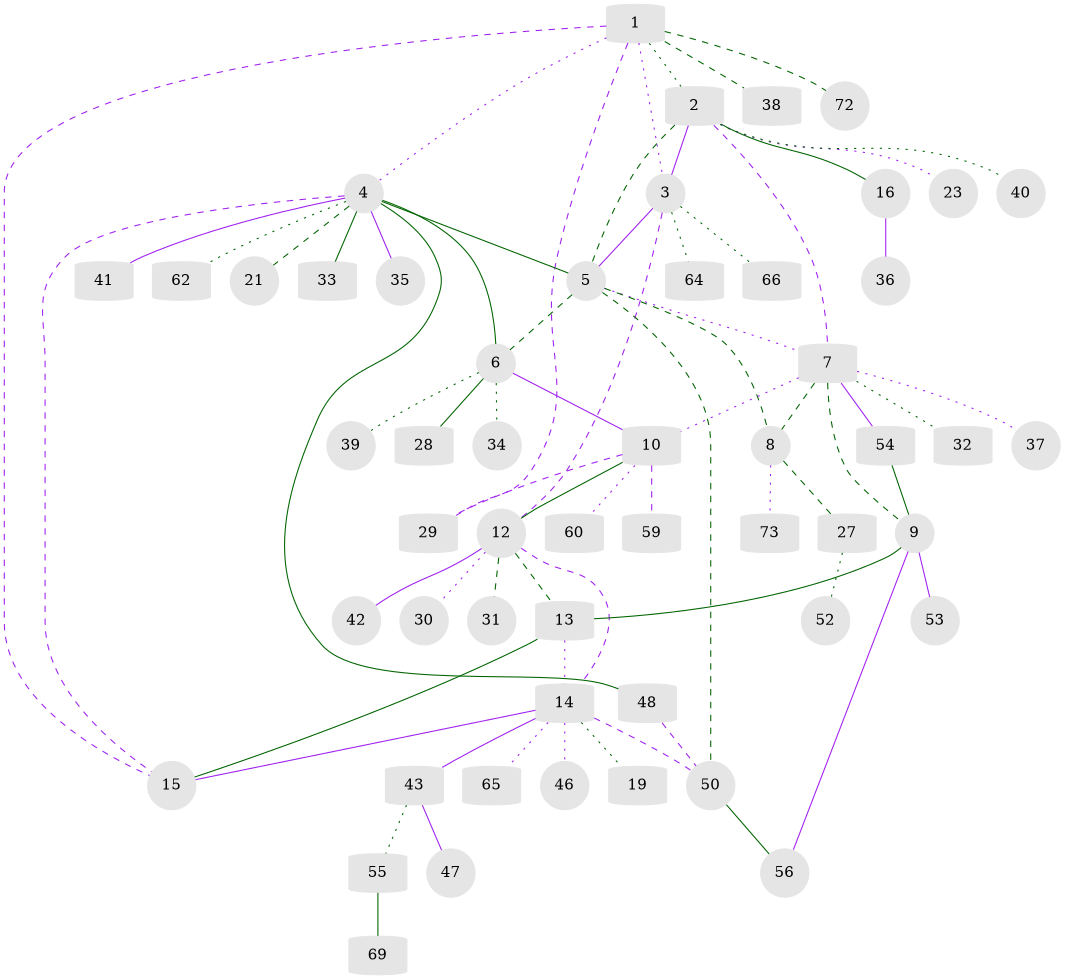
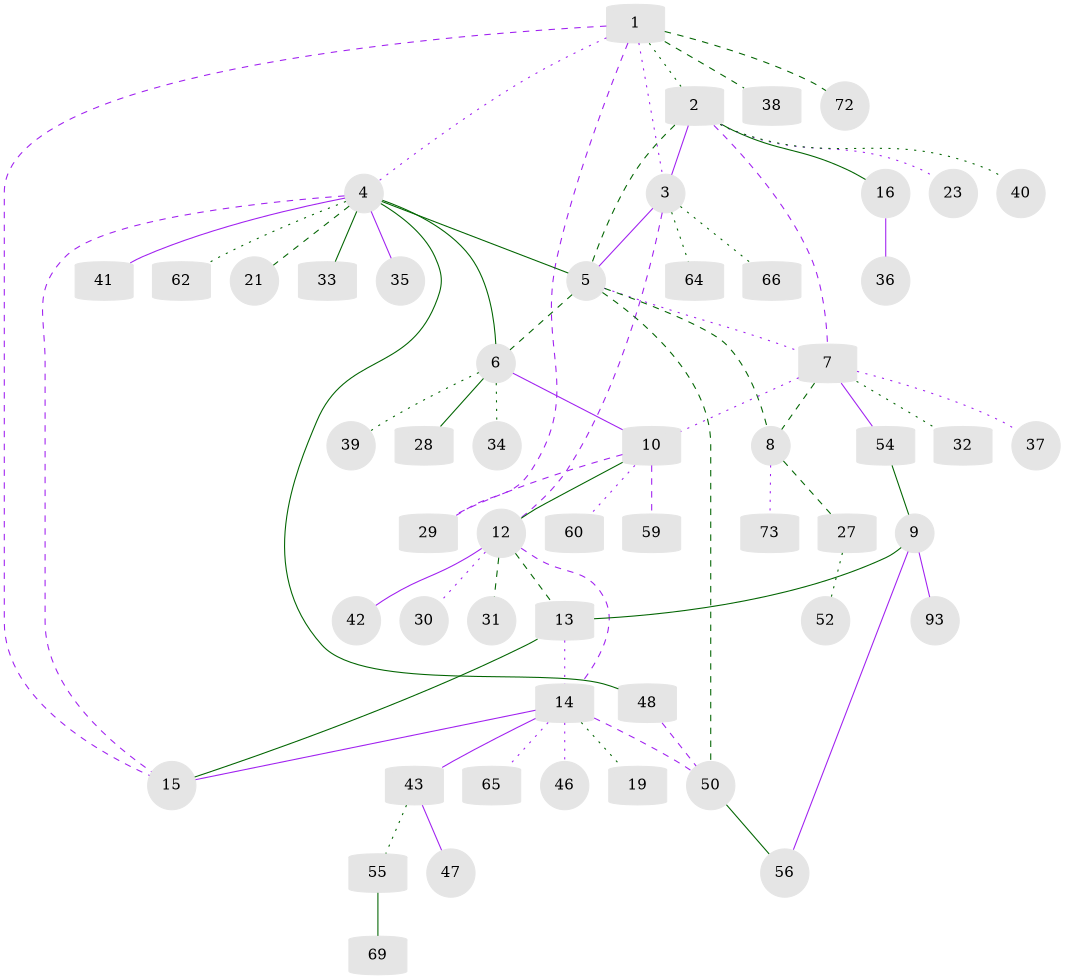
(843, 462) -> none
(935, 621) -> (935, 621)
